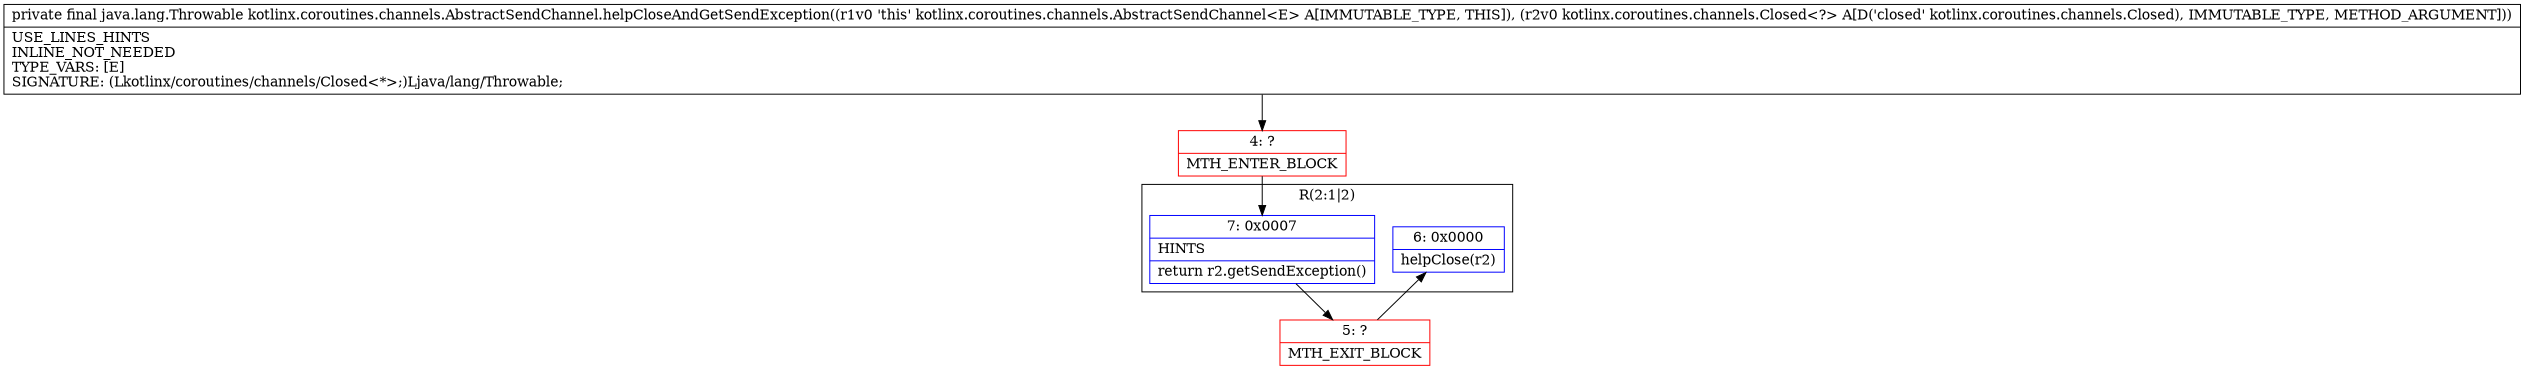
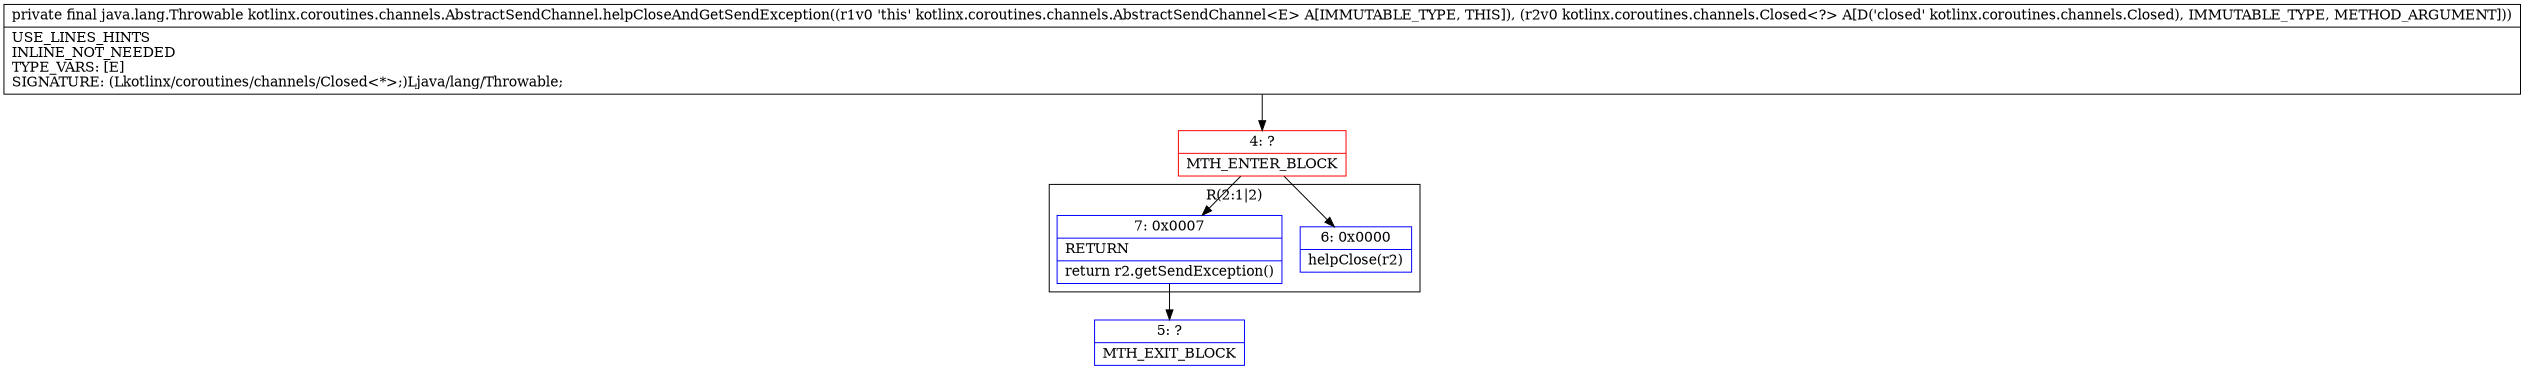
(1182, 249) -> (1097, 249)
(1398, 300) -> (1306, 198)
(1355, 343) -> (1170, 343)
